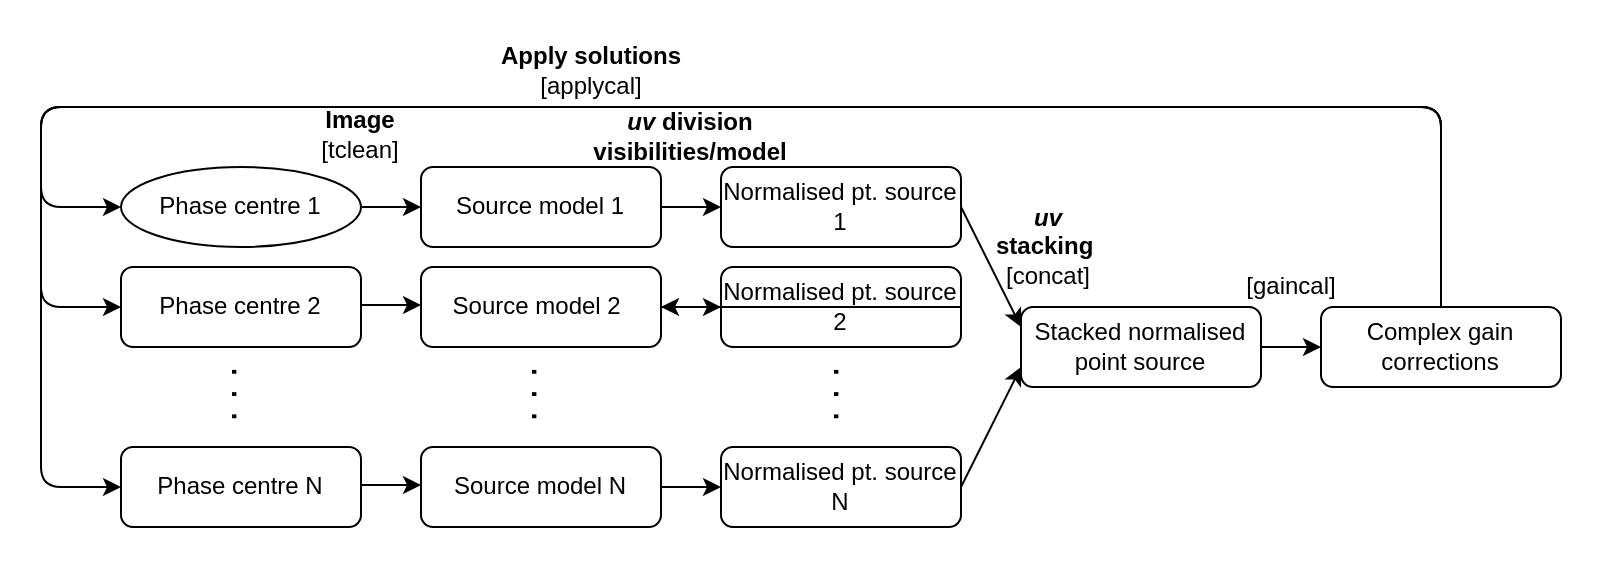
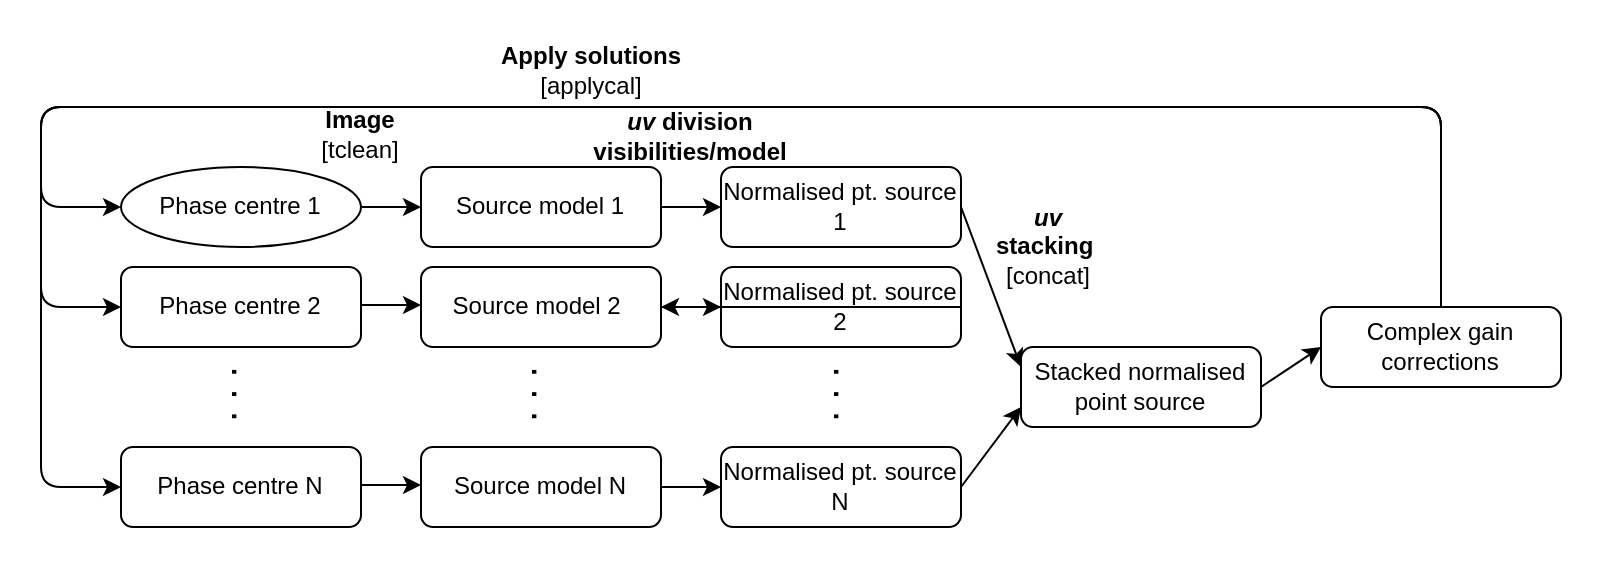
(1291, 287) -> none
(1141, 347) -> (1141, 387)
